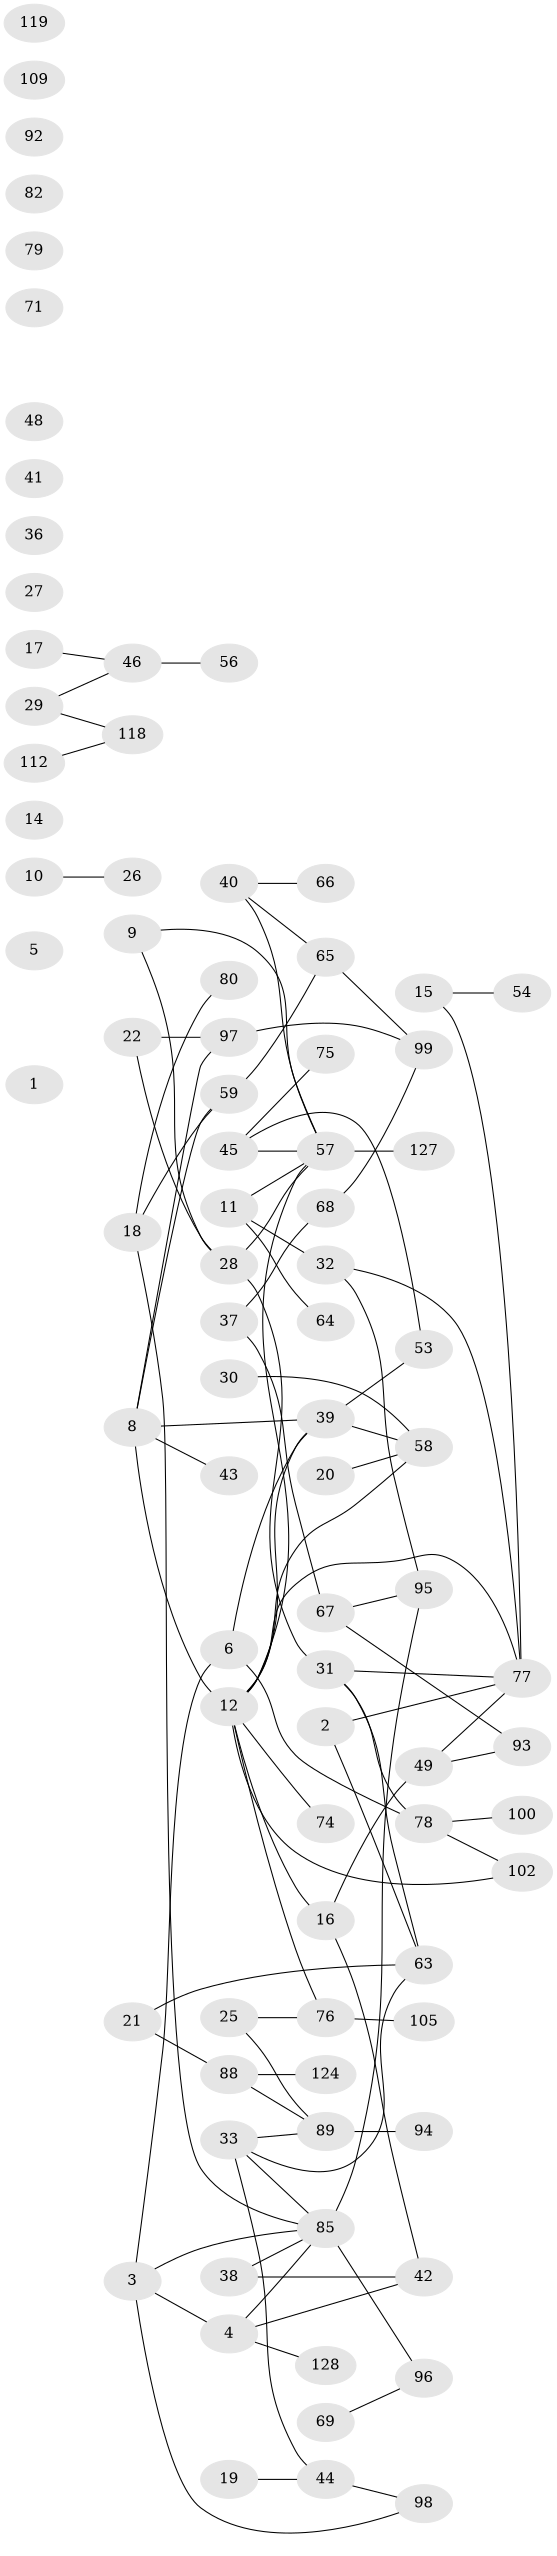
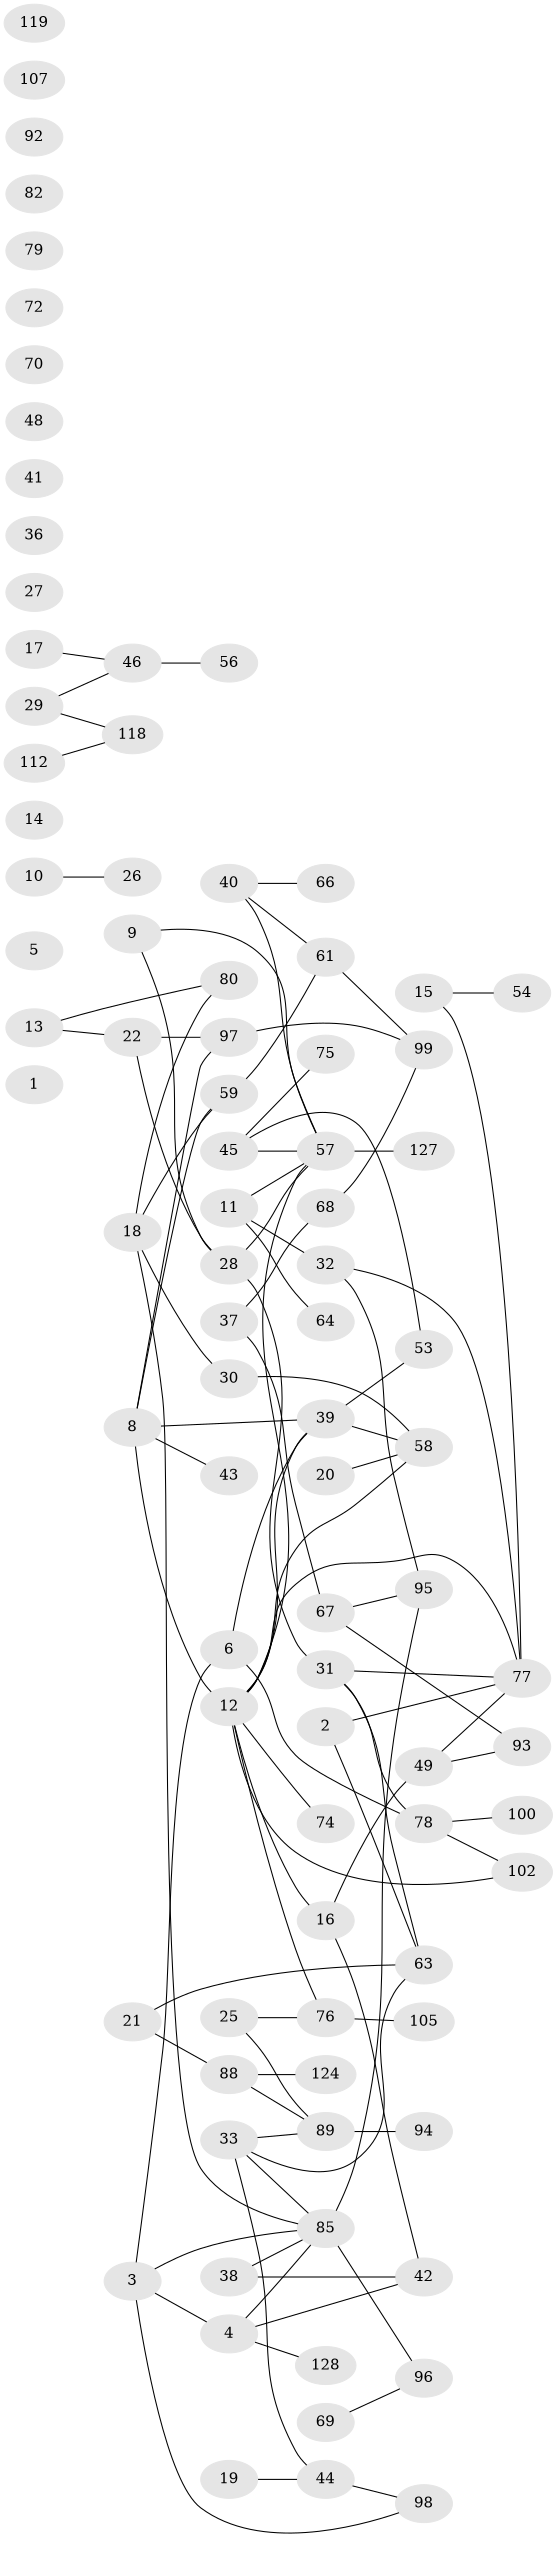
(34, 80) -> (34, 80)
(34, 308) -> (34, 308)
none -> (34, 365)
(326, 957) -> (326, 957)
none -> (34, 1028)
none -> (174, 1309)
